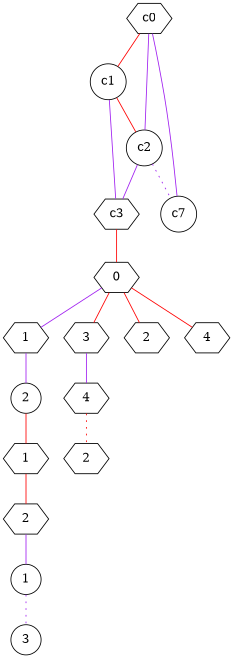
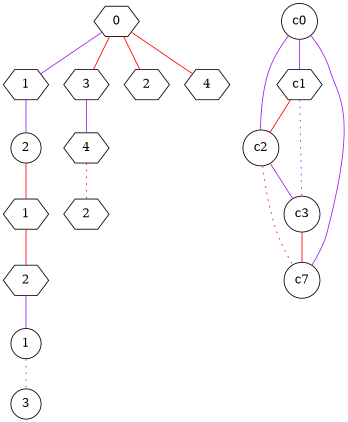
(149, 18) -> (299, 21)
(129, 50) -> (299, 54)
(108, 82) -> (299, 85)
(112, 149) -> (301, 148)
(161, 181) -> (272, 217)
(117, 214) -> (302, 214)
(117, 246) -> (302, 247)
